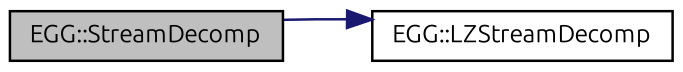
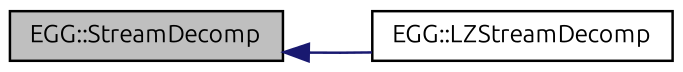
(315, 19) -> (340, 53)
